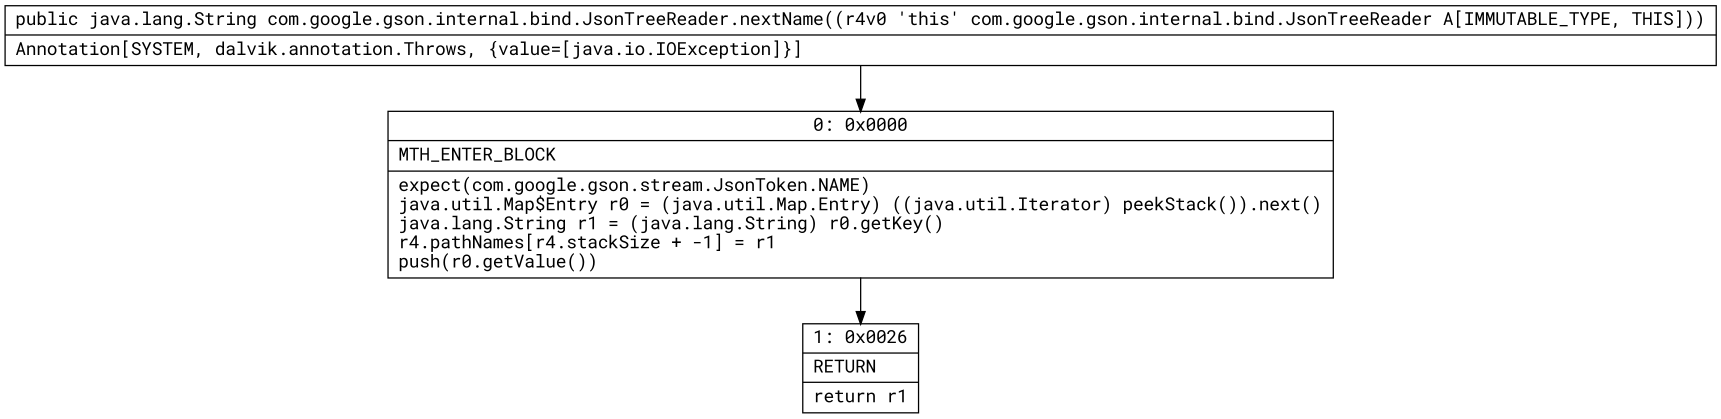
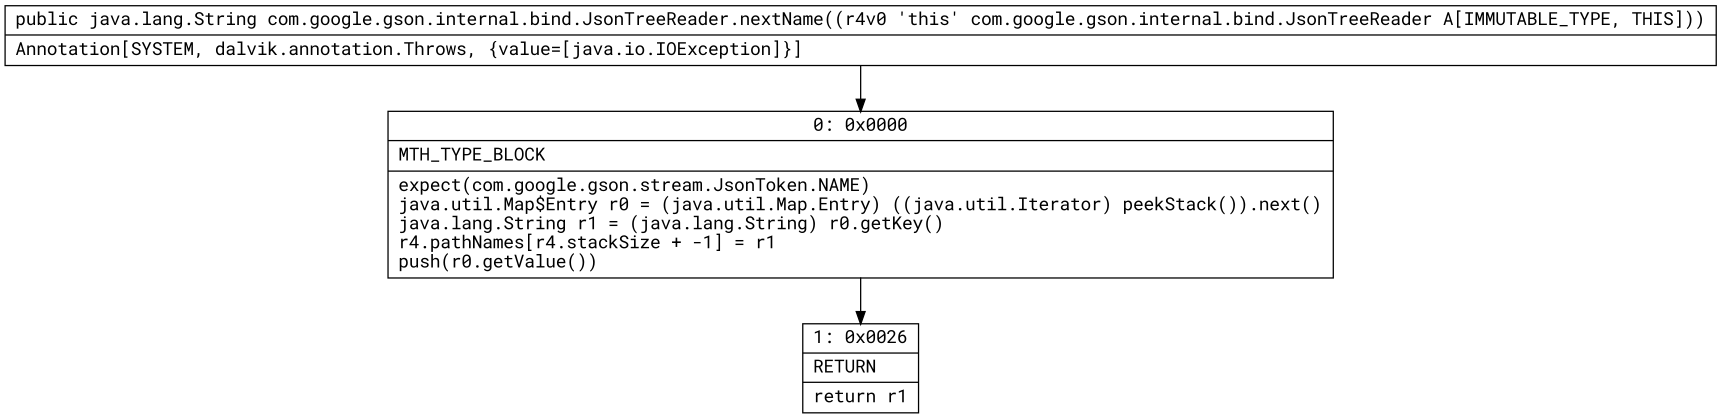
(477, 155) -> (472, 155)
